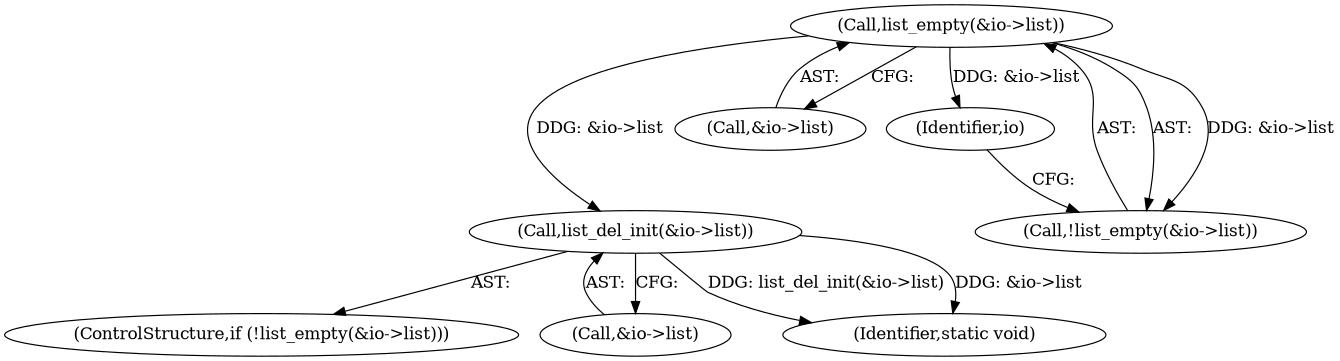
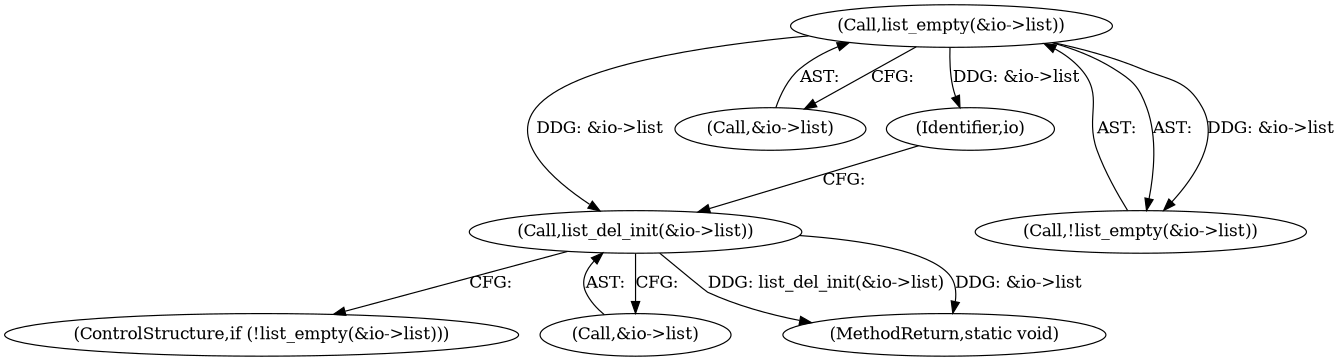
(1024, 184) -> (814, 177)
(494, 283) -> (494, 283)
(944, 335) -> (944, 335)
